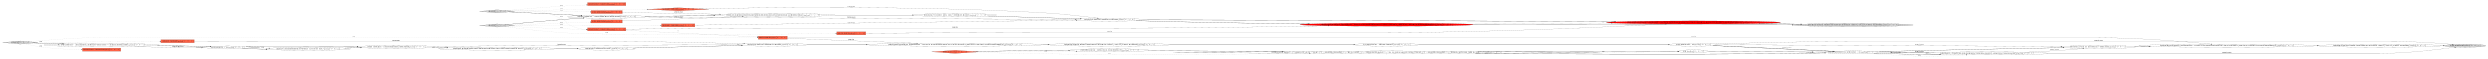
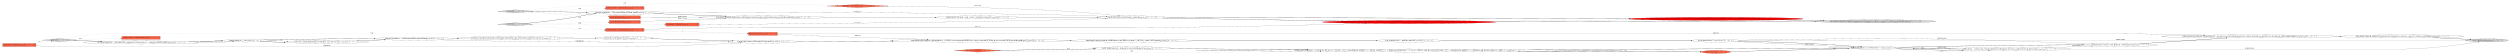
(851, 33) -> none
(98, 42) -> (42, 42)
(1693, 51) -> (1716, 52)
